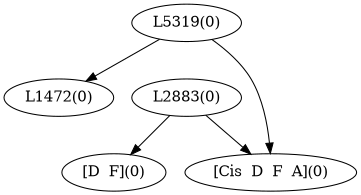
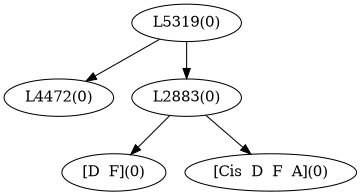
(254, 84) -> (187, 55)
(59, 98) -> (59, 98)
